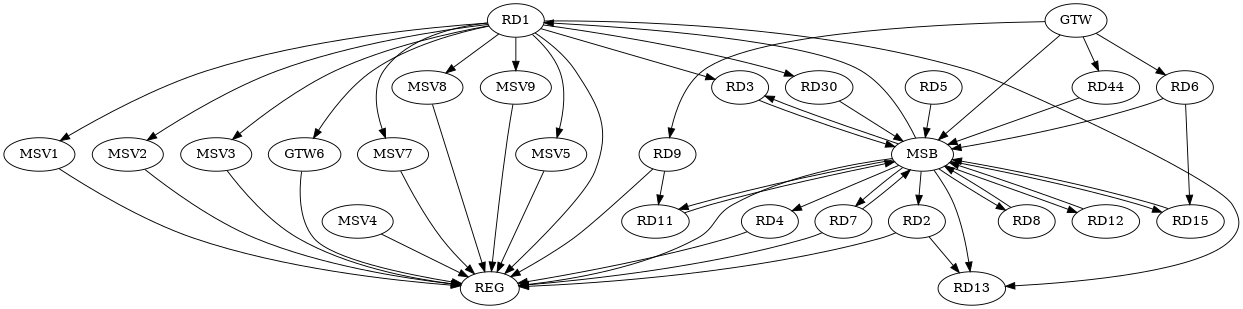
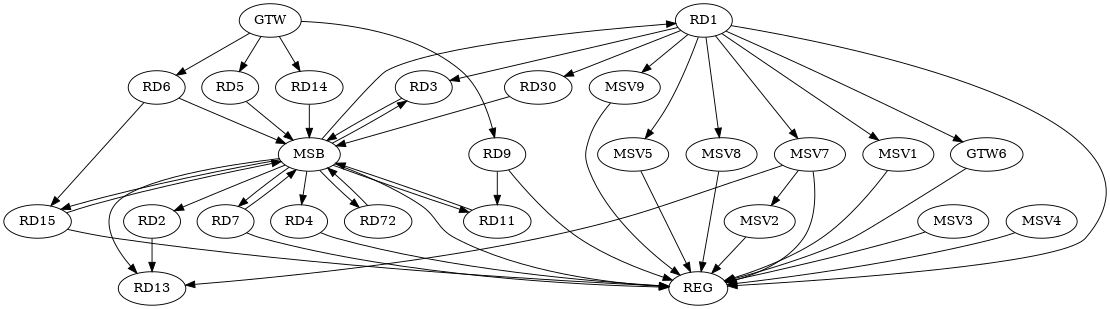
(314, 59) -> (788, 184)
(356, 62) -> none
(1009, 79) -> (253, 50)
(1106, 87) -> (309, 87)
(1029, 95) -> (494, 247)
(1027, 221) -> none
(1106, 221) -> (378, 221)
(714, 270) -> (333, 263)
